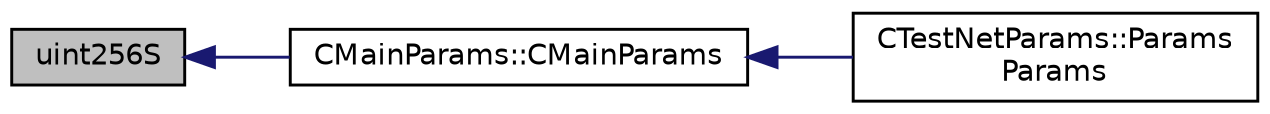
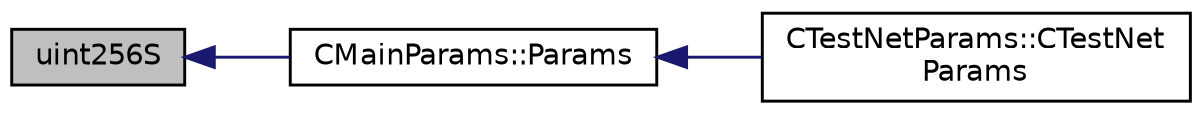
(519, 57) -> (474, 57)
(1056, 57) -> (976, 57)
